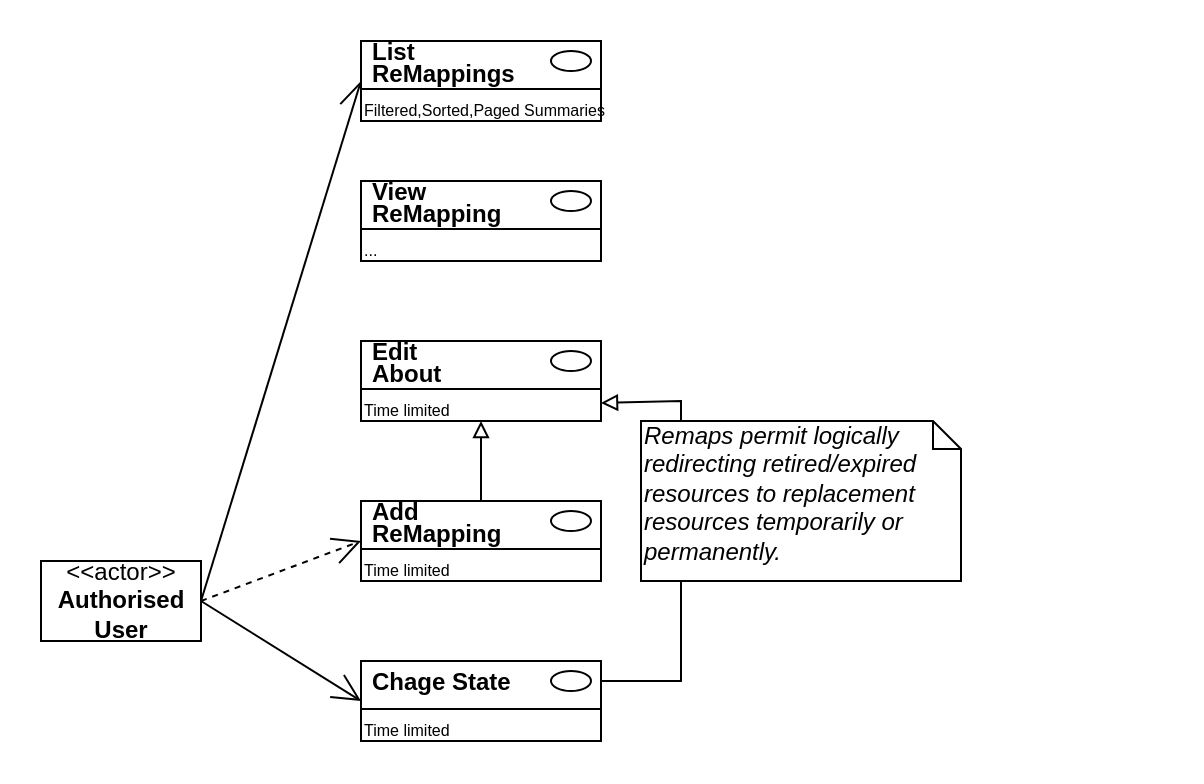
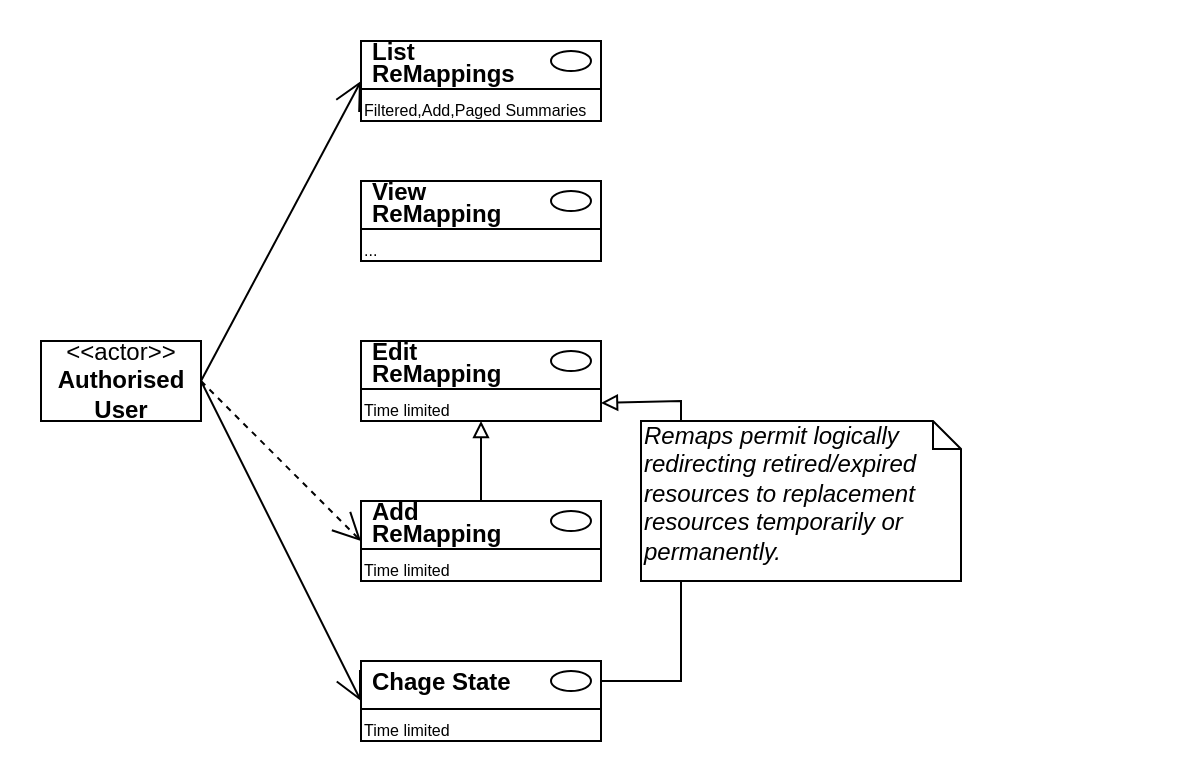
(491, 113) -> (478, 113)
(407, 363) -> (430, 363)
(121, 601) -> (121, 381)
